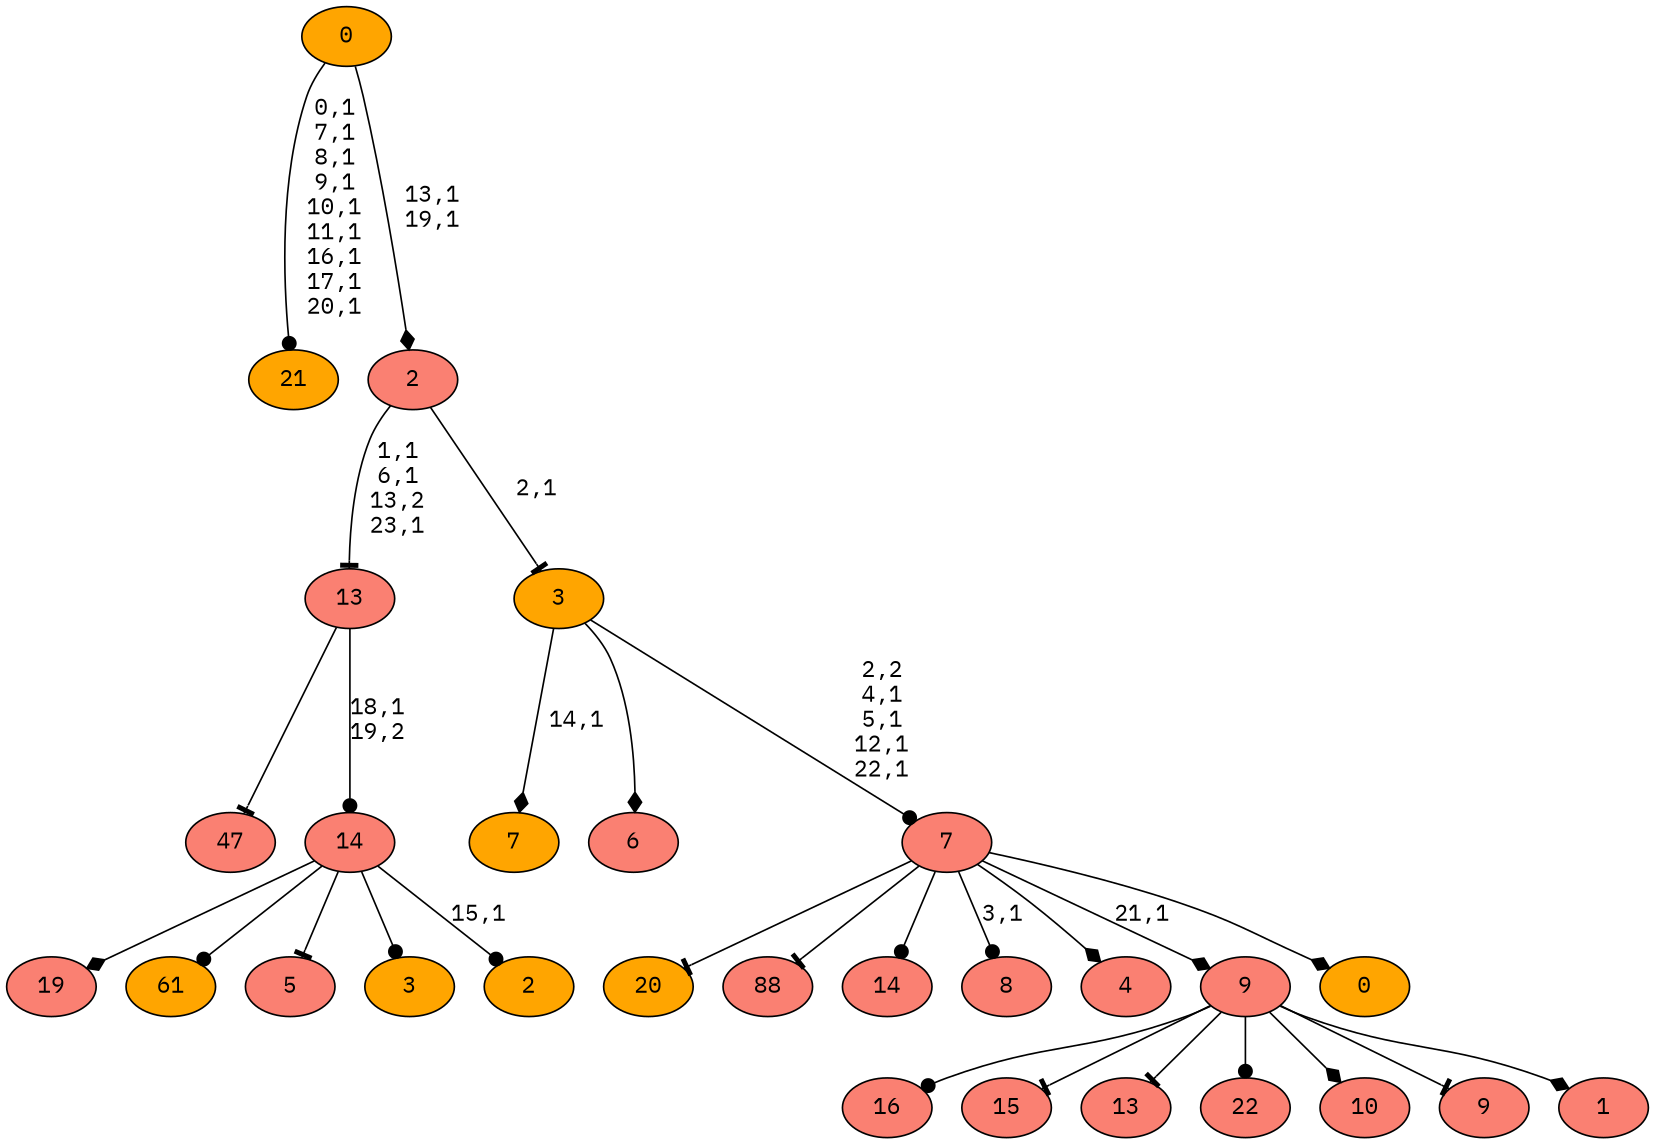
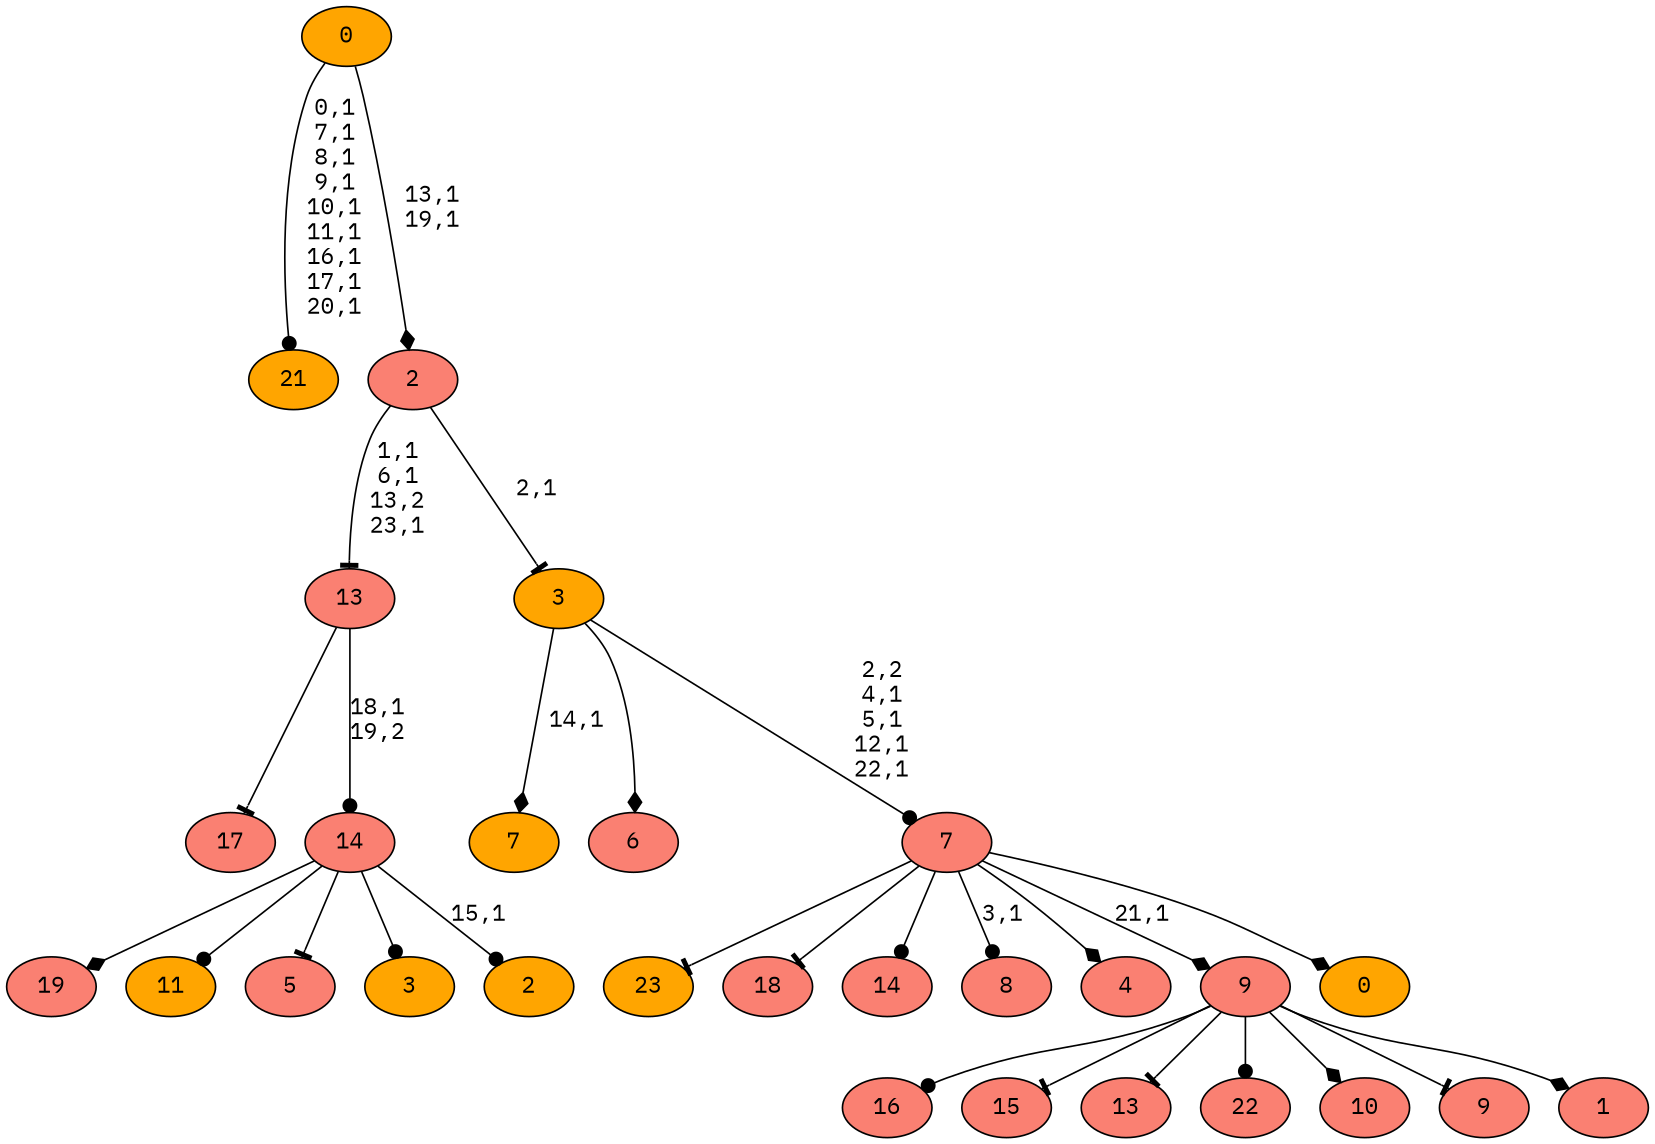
(231, 842) -> (231, 842)
(171, 987) -> (171, 987)
(648, 987) -> (648, 987)
(768, 987) -> (768, 987)
